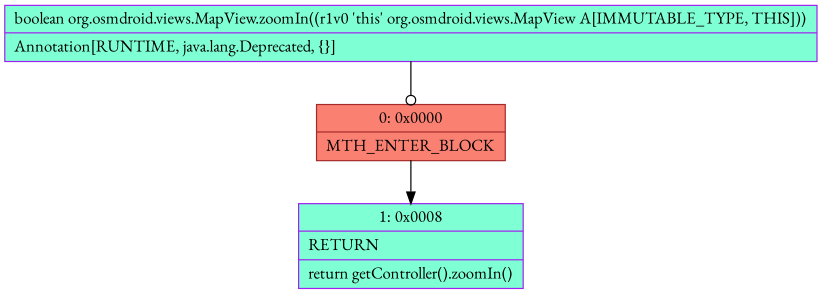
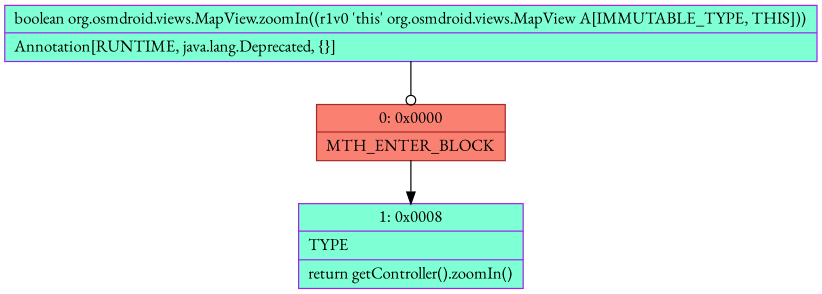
(344, 245) -> (328, 245)
